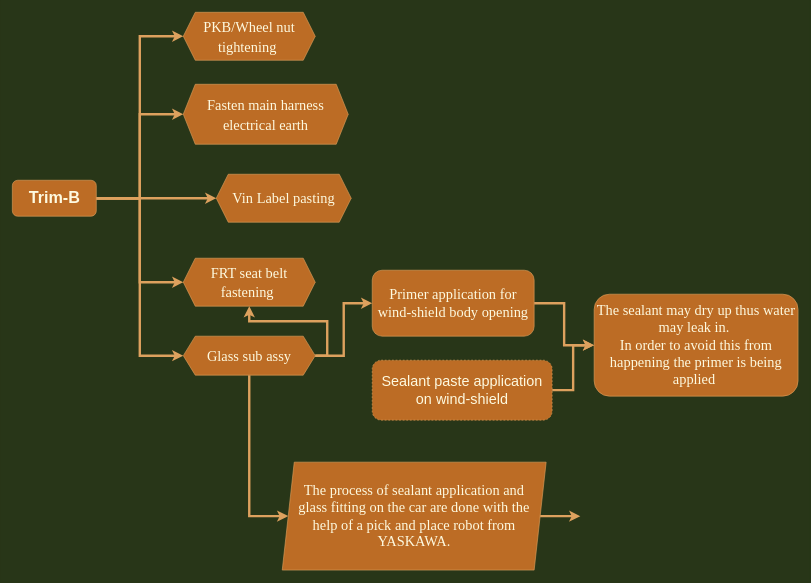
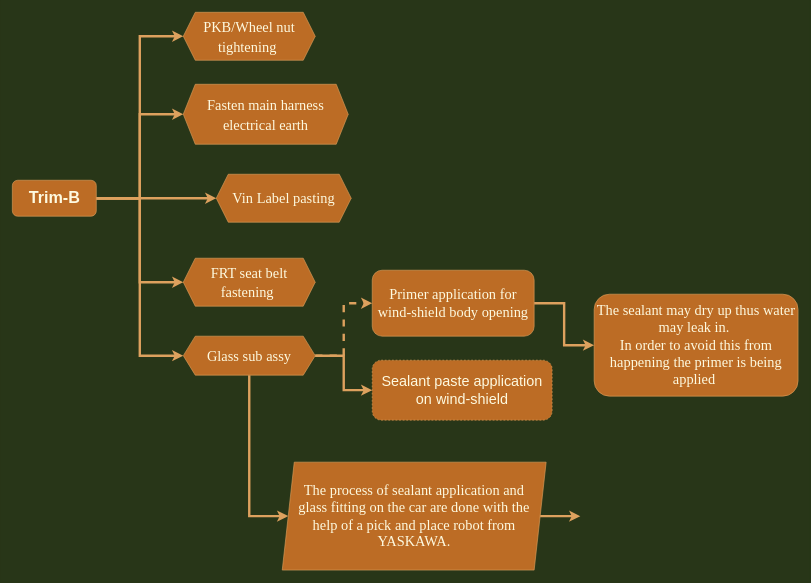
(344, 316) -> (344, 316)
(300, 321) -> (344, 383)
(573, 379) -> none
